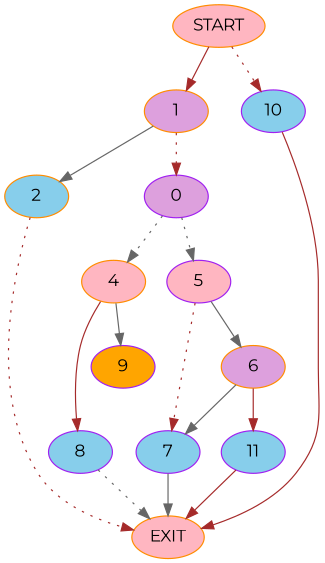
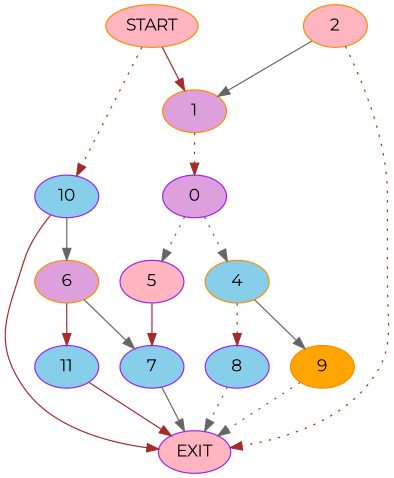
(112, 151) -> (270, 66)
(37, 196) -> (335, 26)
(114, 282) -> (237, 282)
(223, 319) -> (67, 233)
(78, 358) -> (237, 318)
(185, 361) -> (152, 318)
(123, 367) -> (322, 367)
none -> (264, 406)
(168, 537) -> (195, 452)
